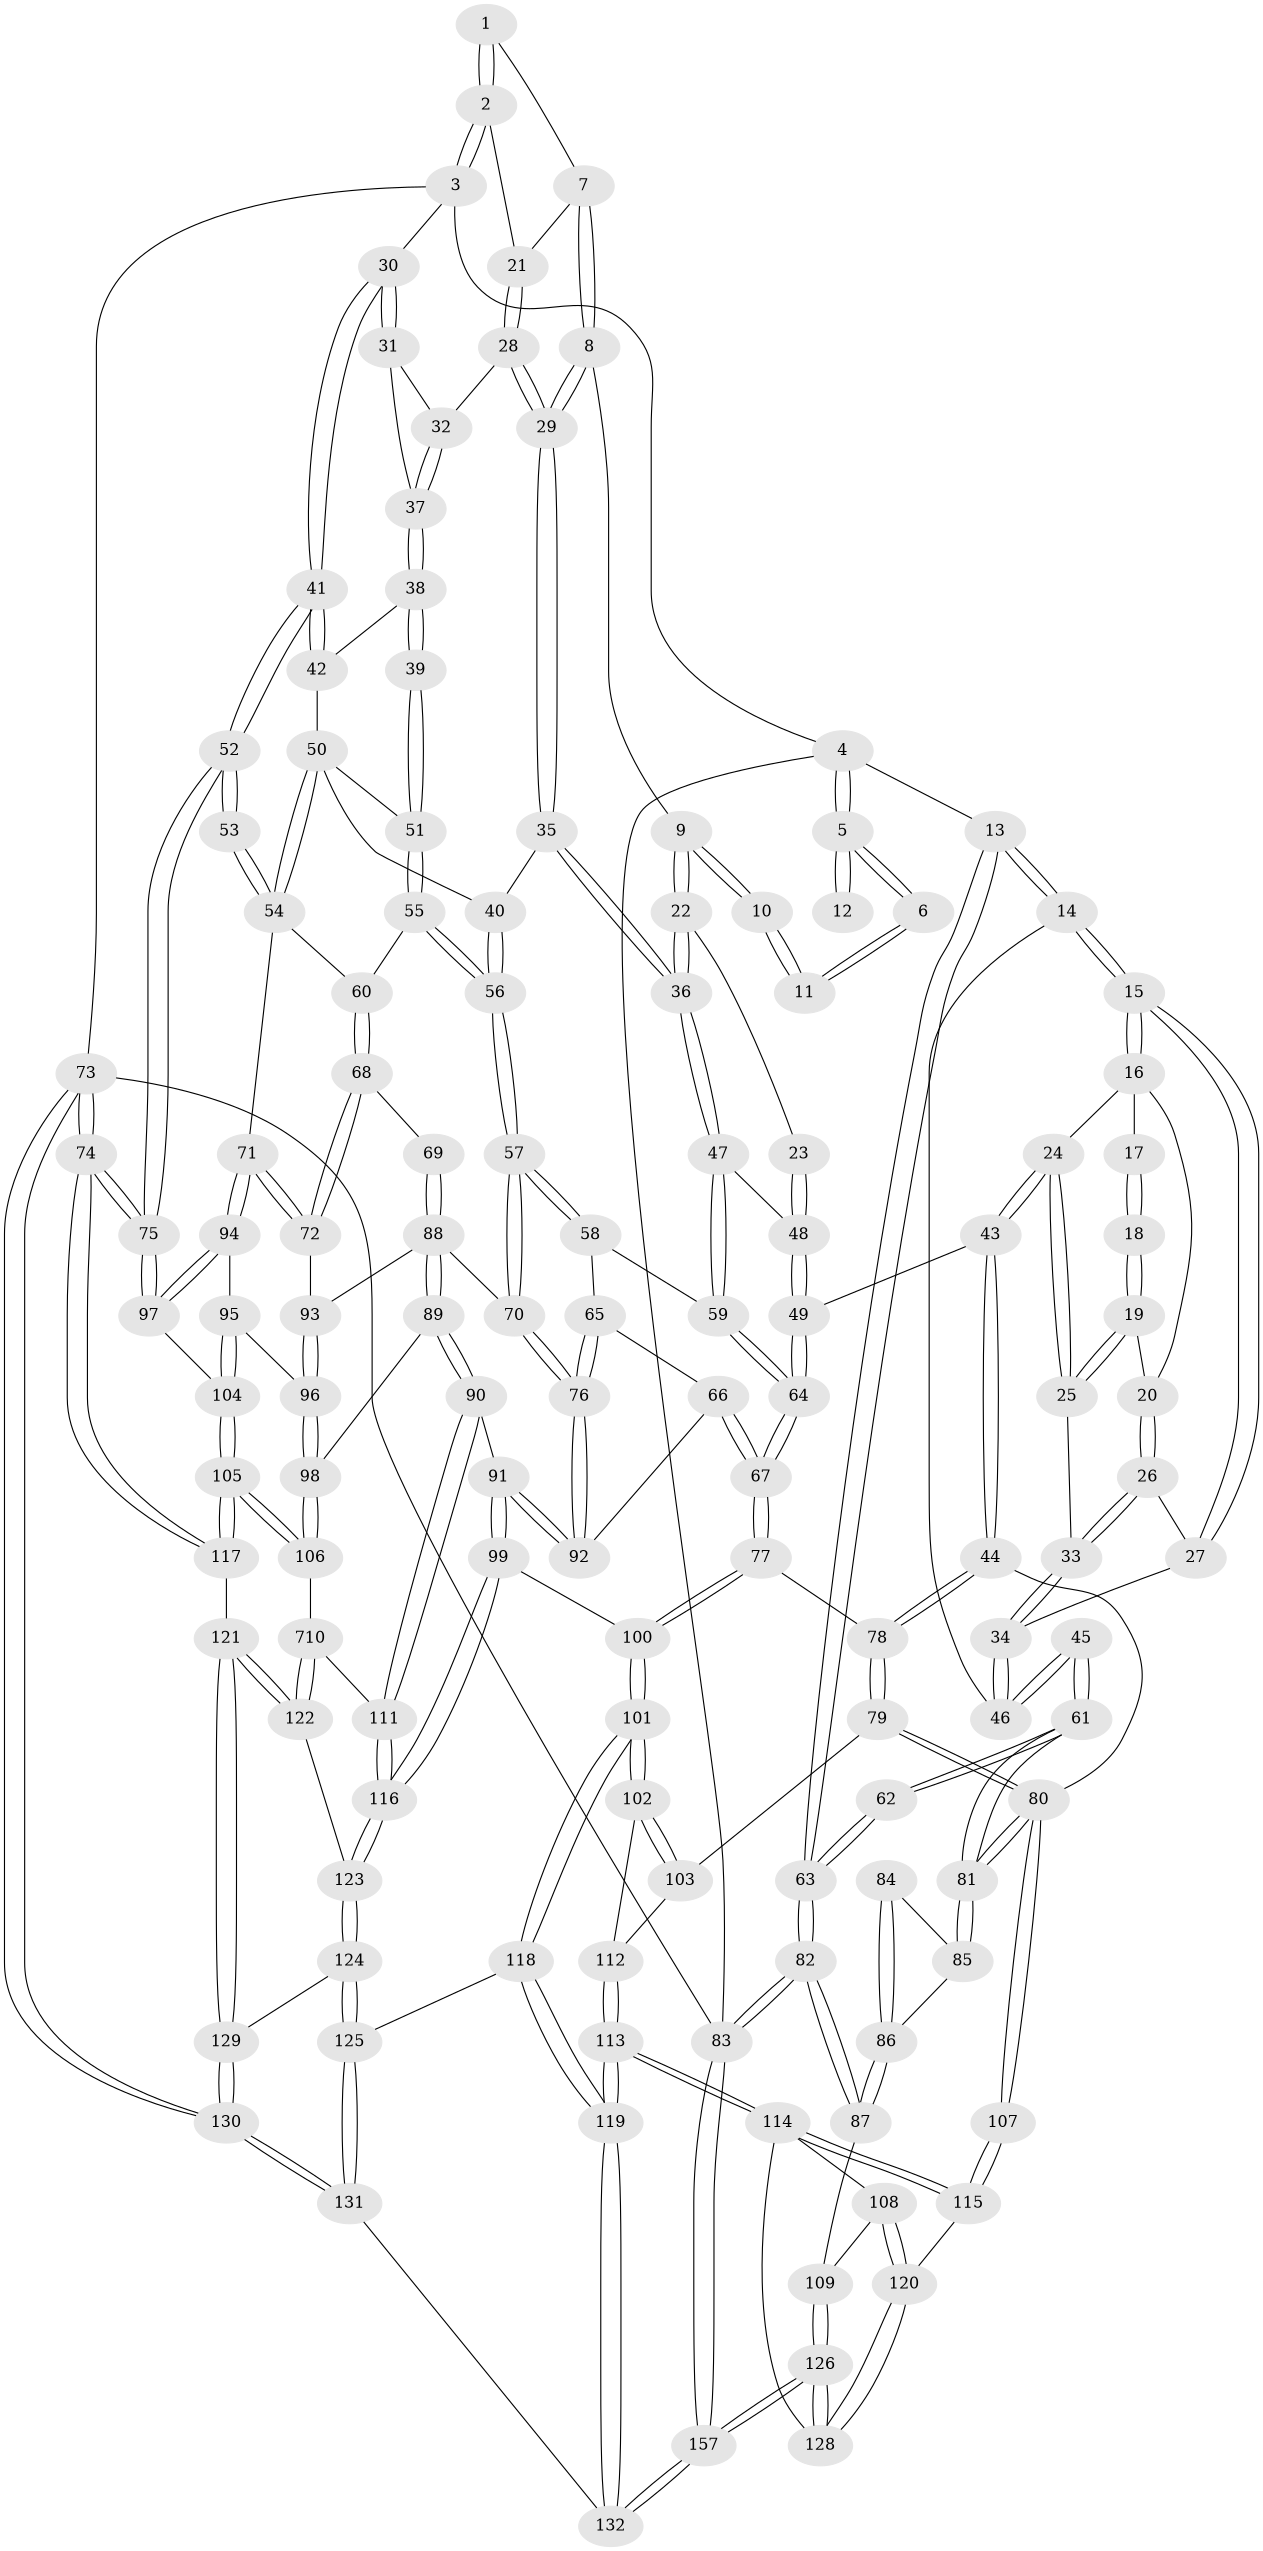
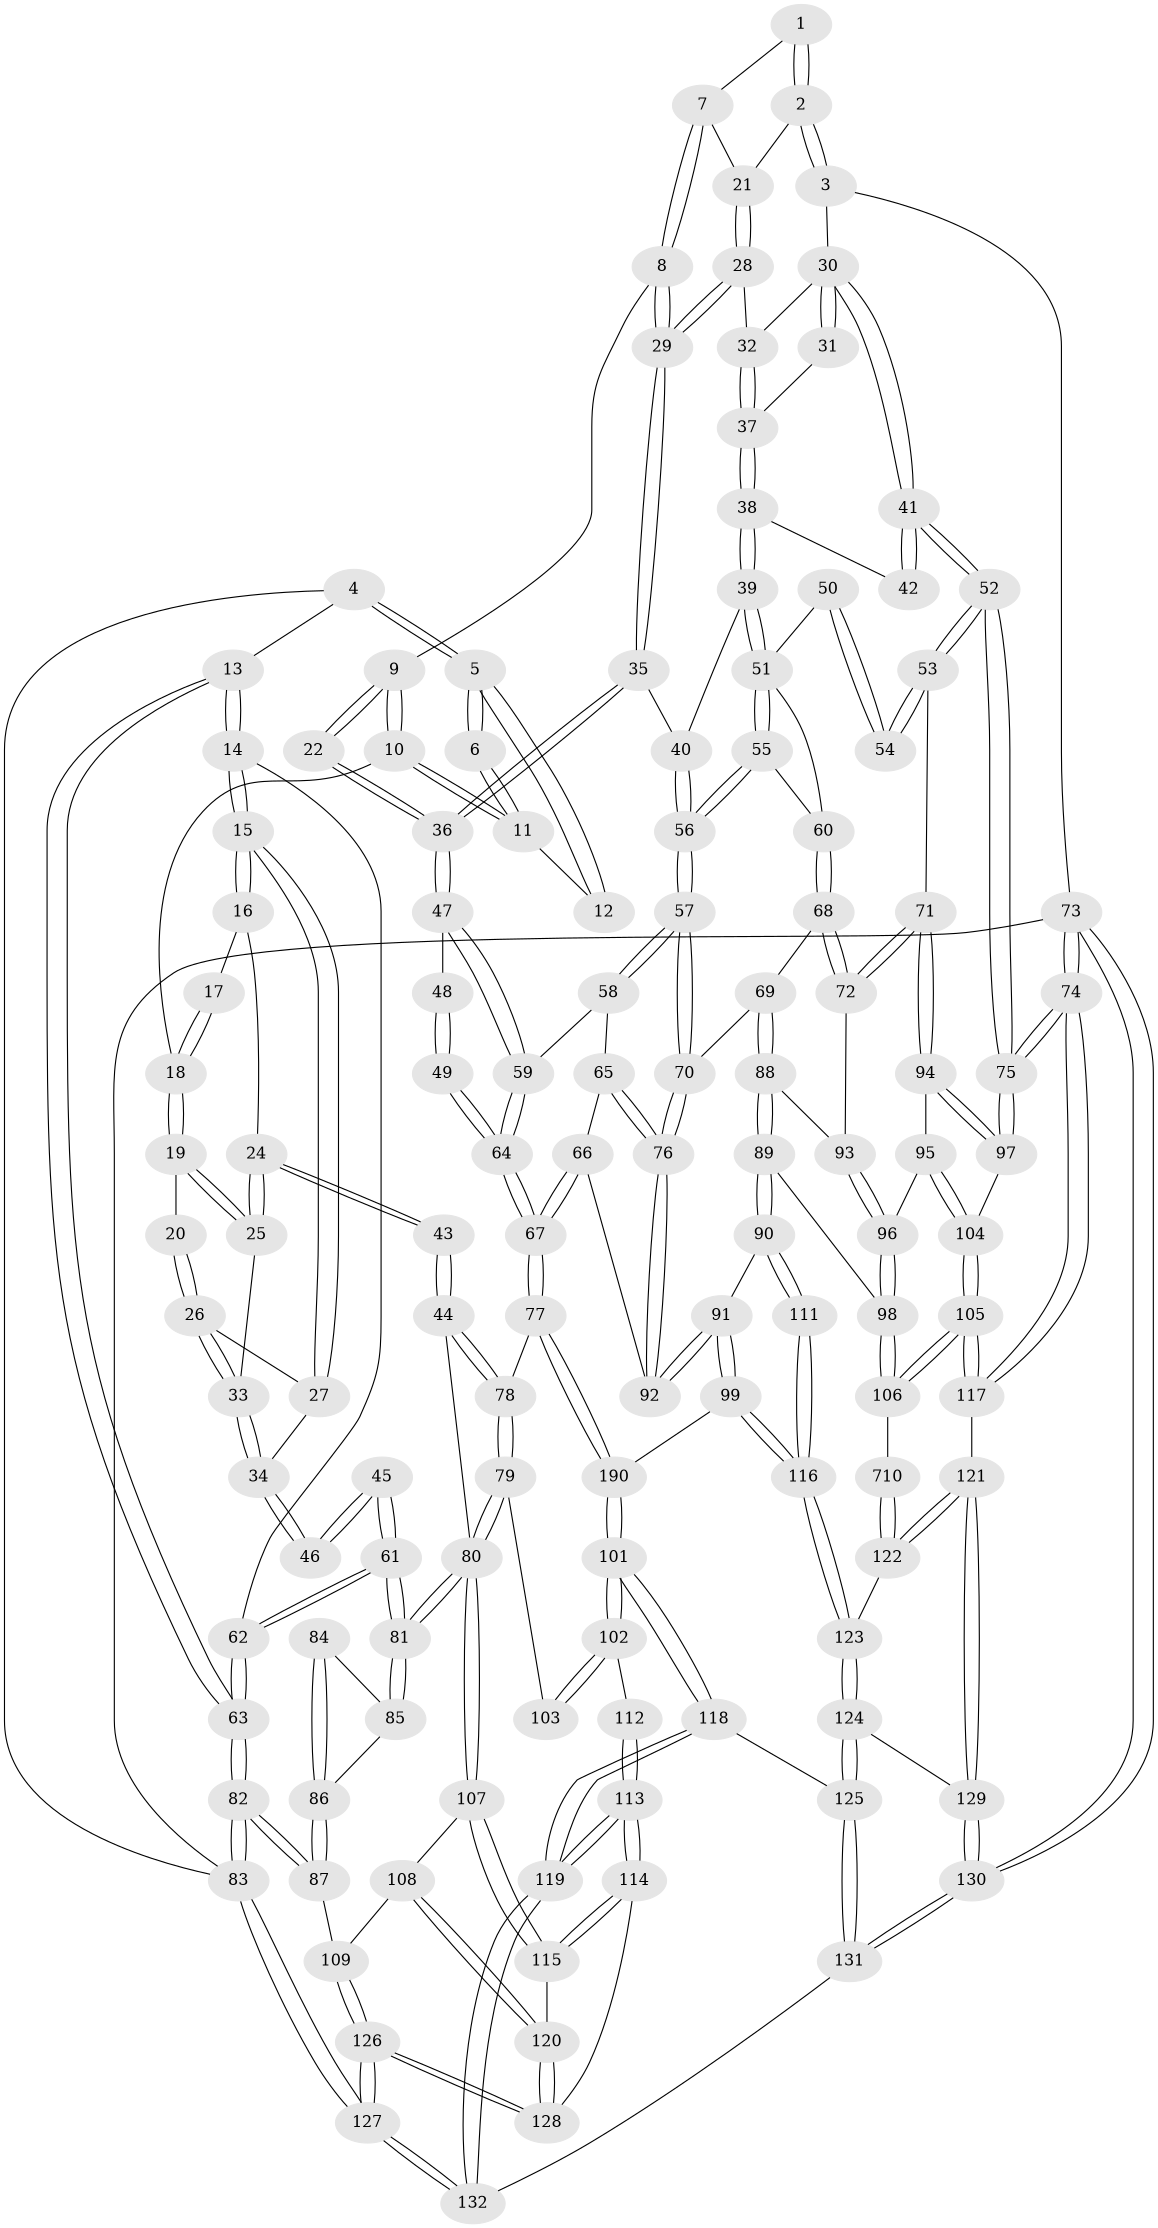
(415, 388) -> (788, 307)
(651, 449) -> none
(317, 711) -> none
none -> (182, 842)
(380, 855) -> (714, 670)
none -> (564, 872)
(318, 953) -> (808, 746)
(261, 1033) -> (927, 791)
(799, 1154) -> none
(1192, 1232) -> none
(474, 1275) -> (725, 1033)
(888, 1278) -> none
(929, 1296) -> (381, 1183)
(638, 1639) -> (614, 1477)
(347, 1679) -> none
(643, 1924) -> none
(831, 2163) -> (437, 1840)
(704, 2446) -> (368, 2123)
